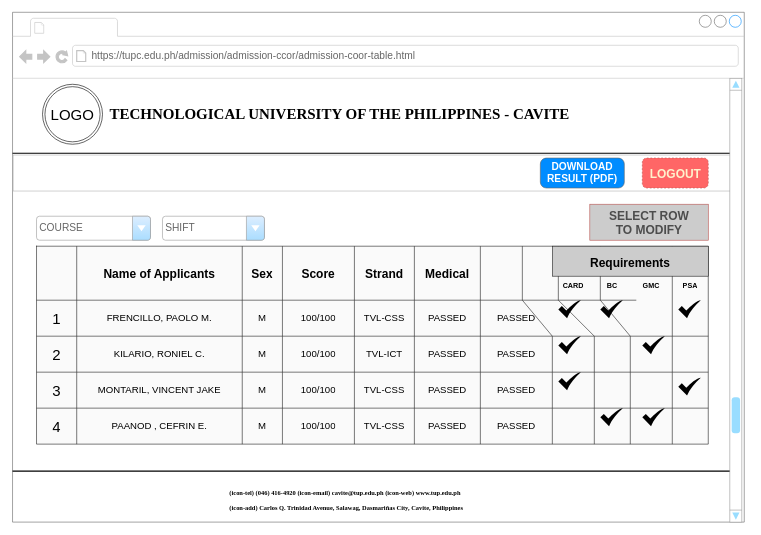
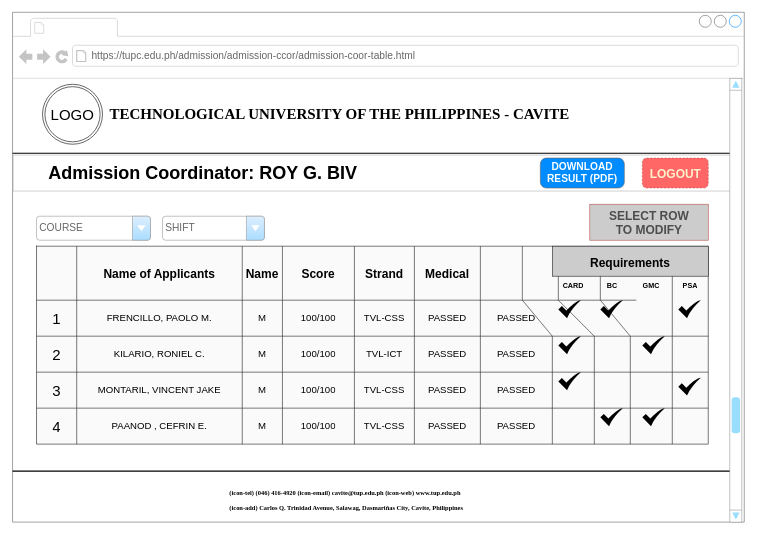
none -> (203, 173)
(262, 273) -> (262, 273)
